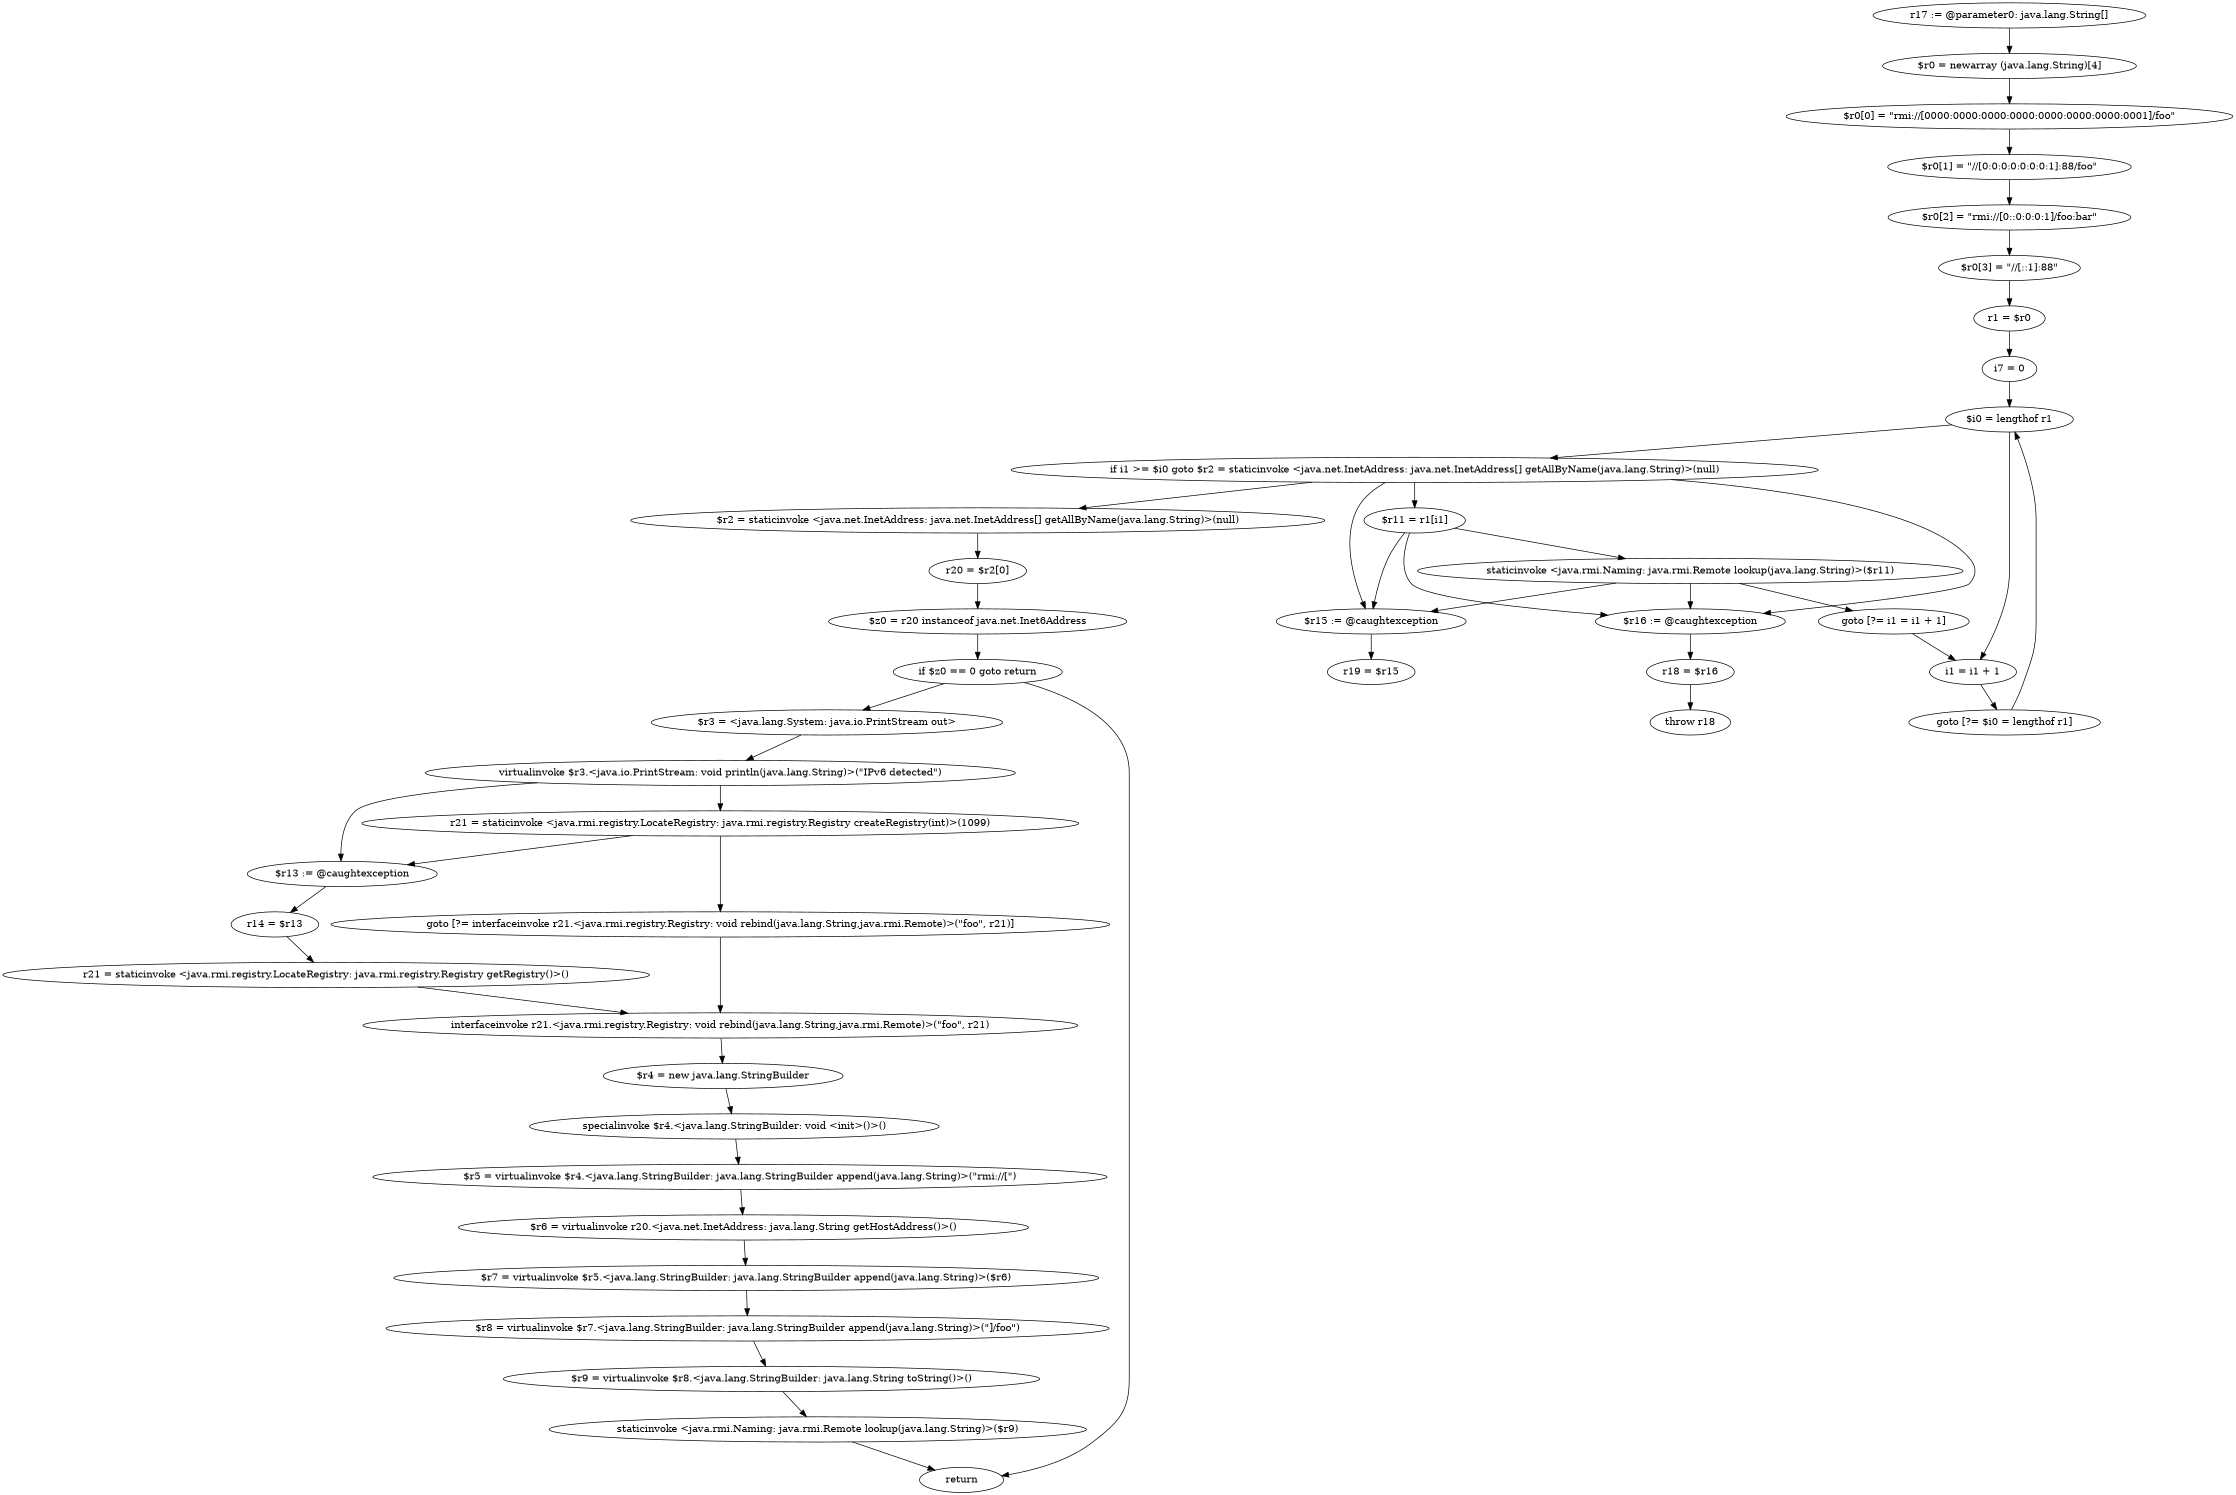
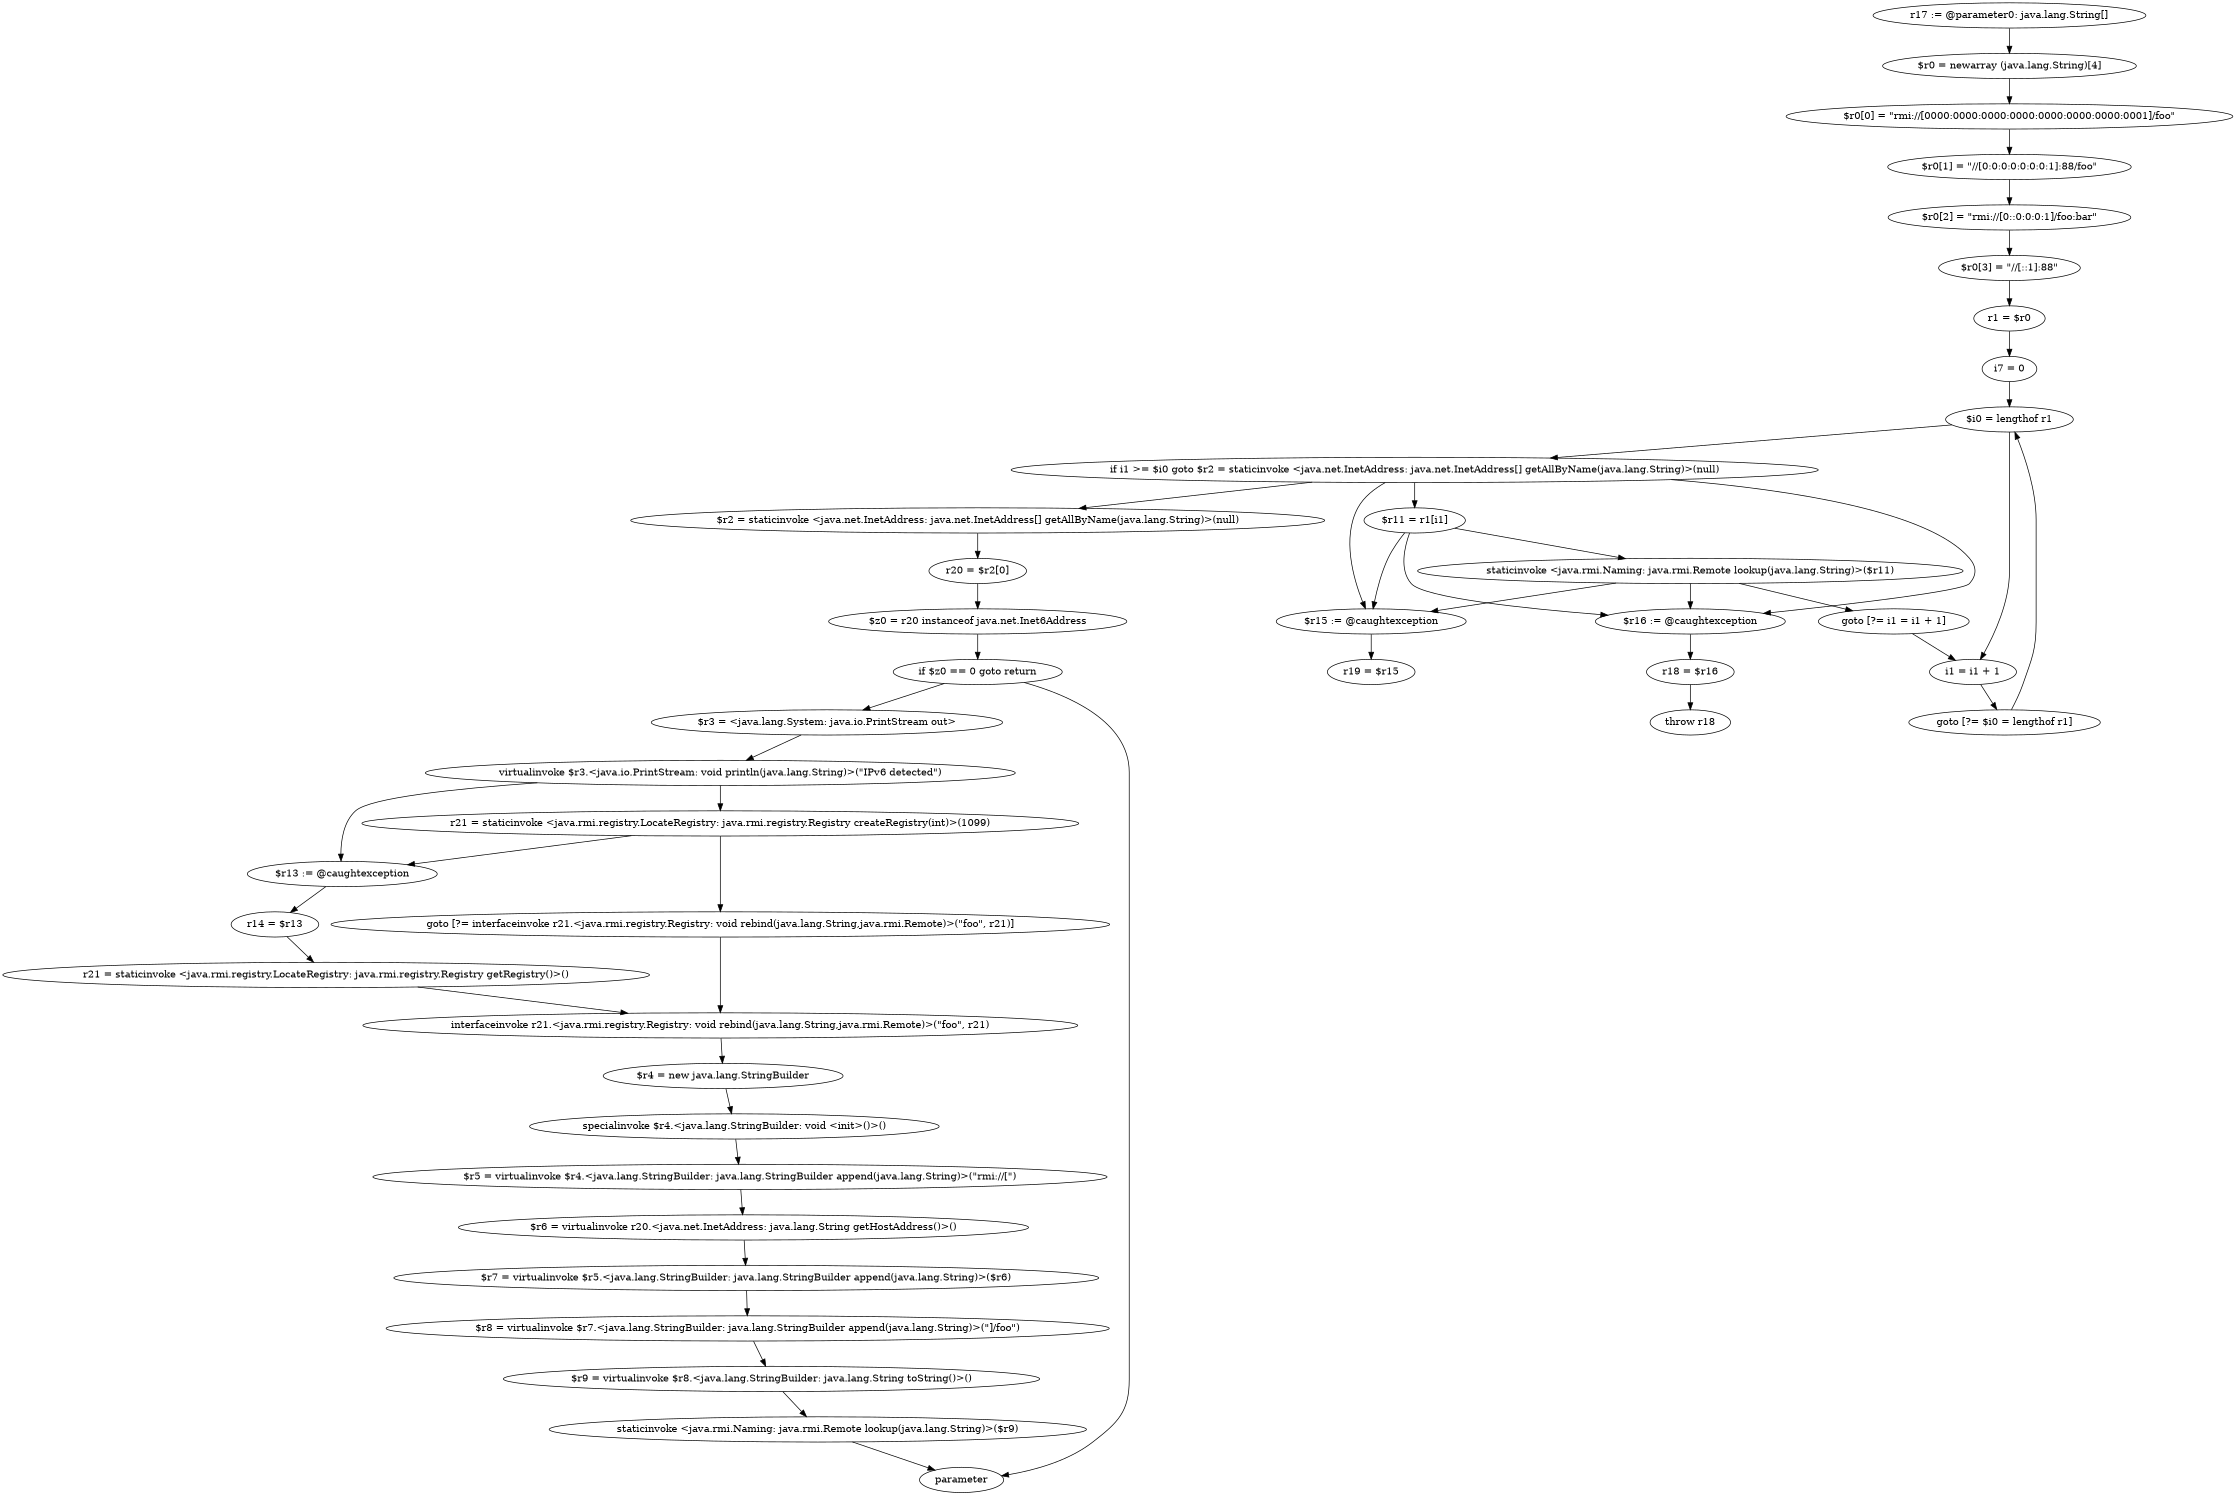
(962, 1480) -> (962, 1480)
